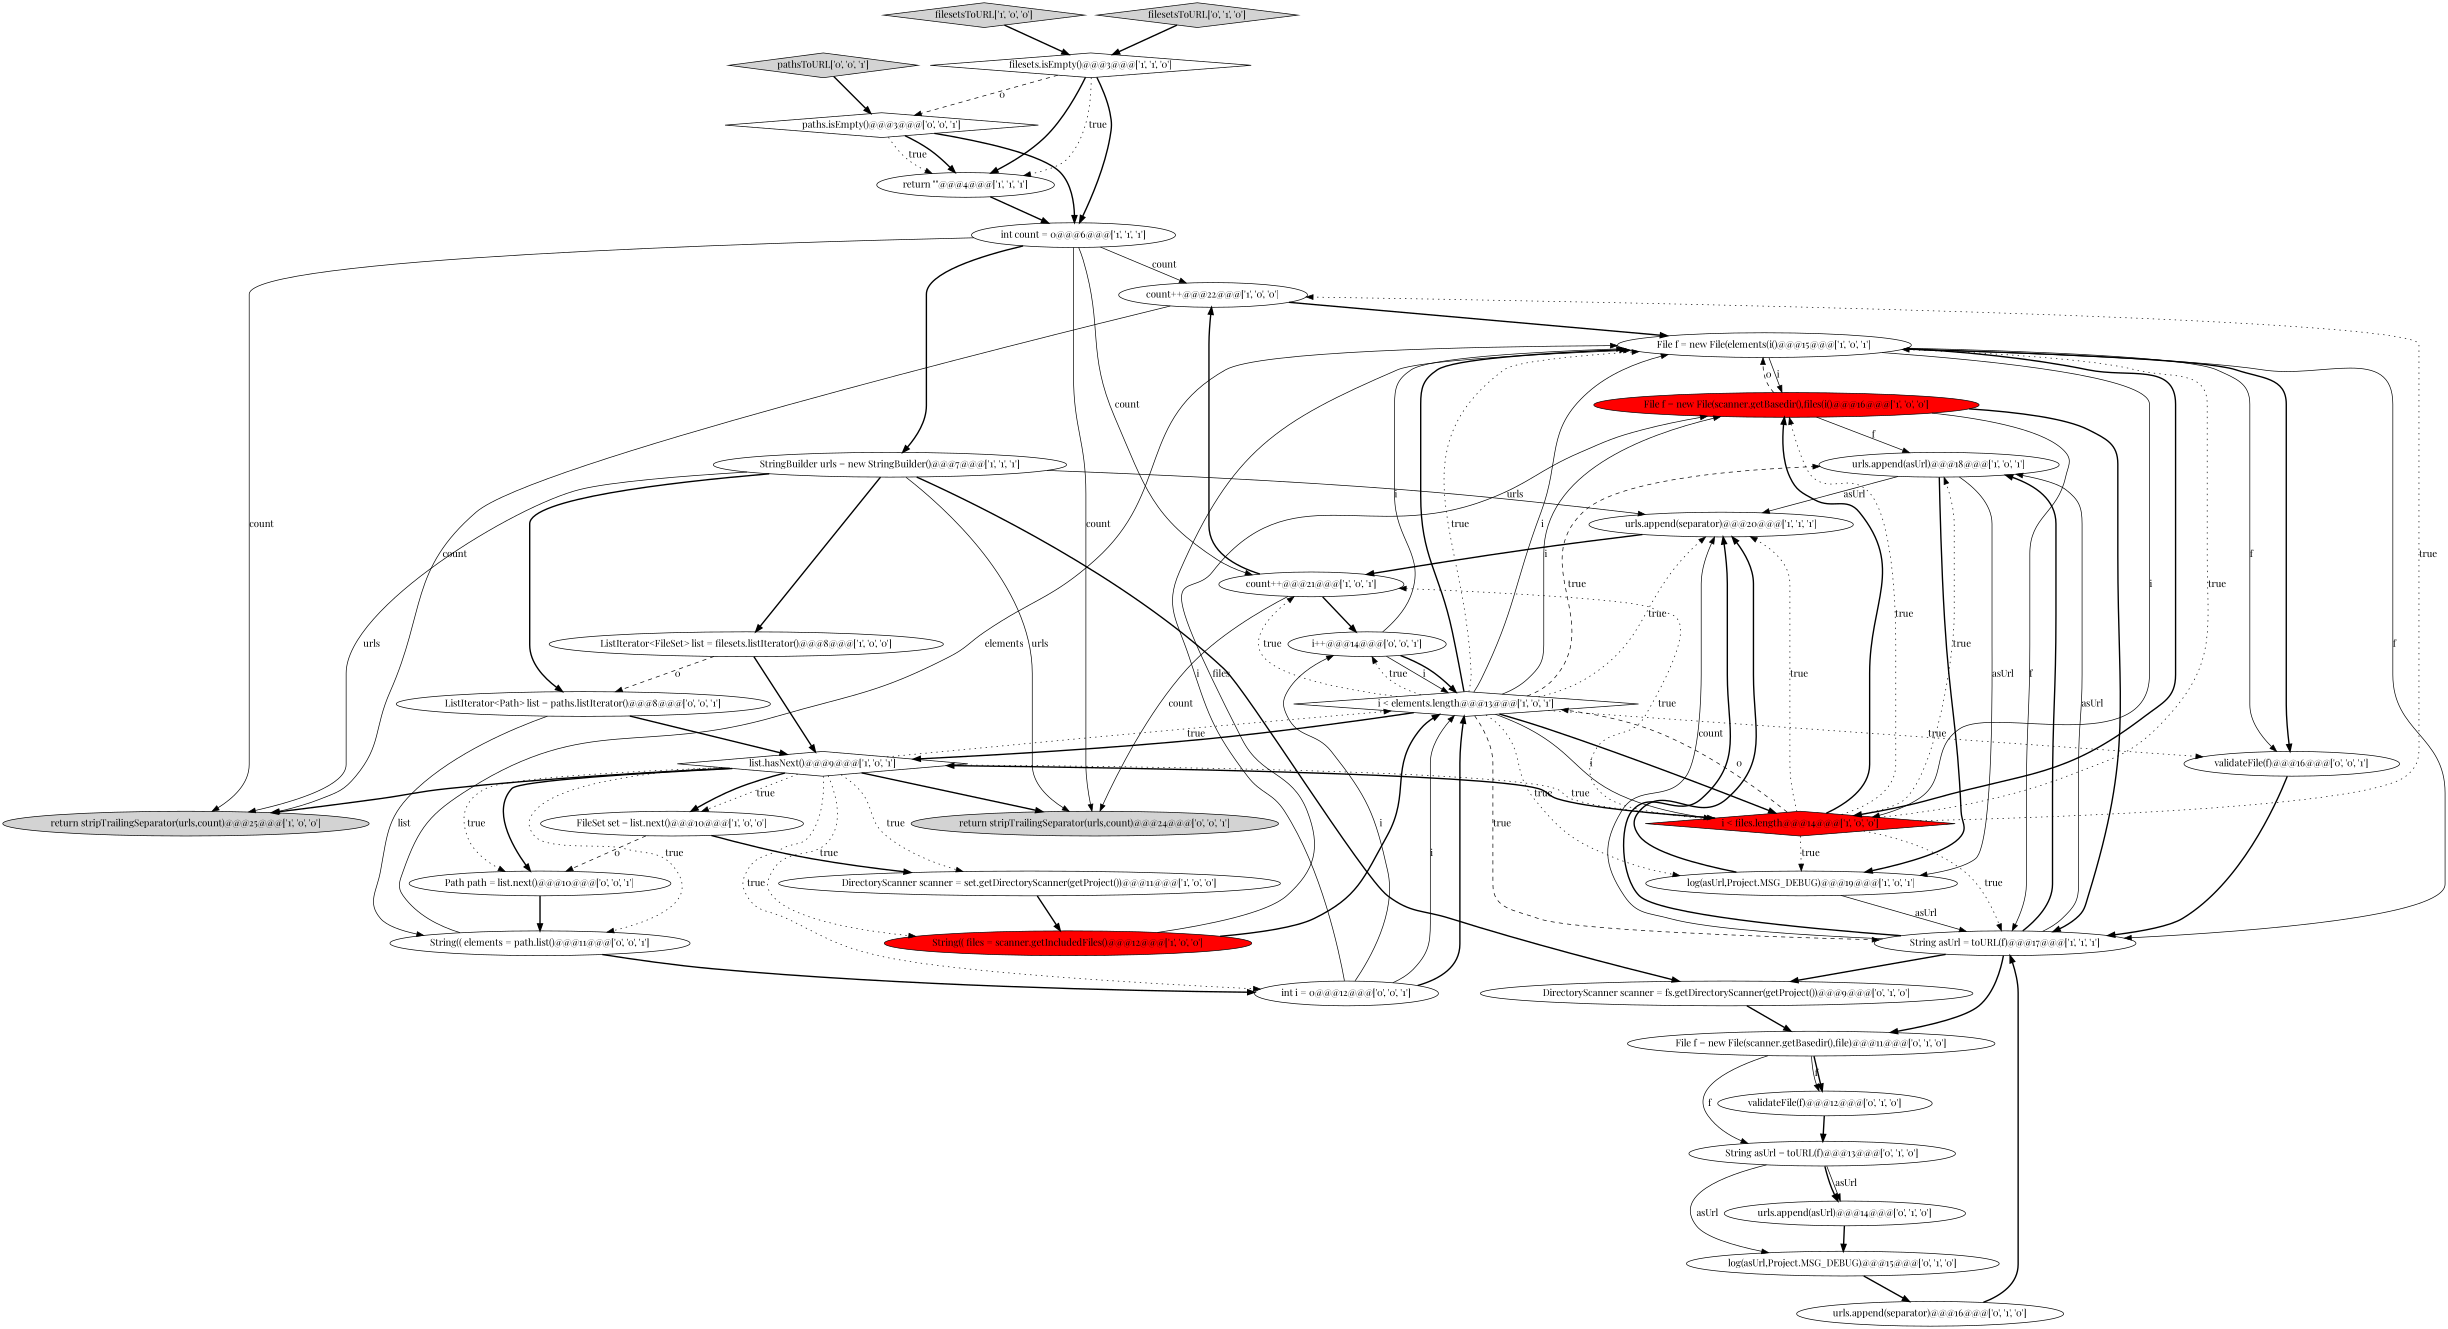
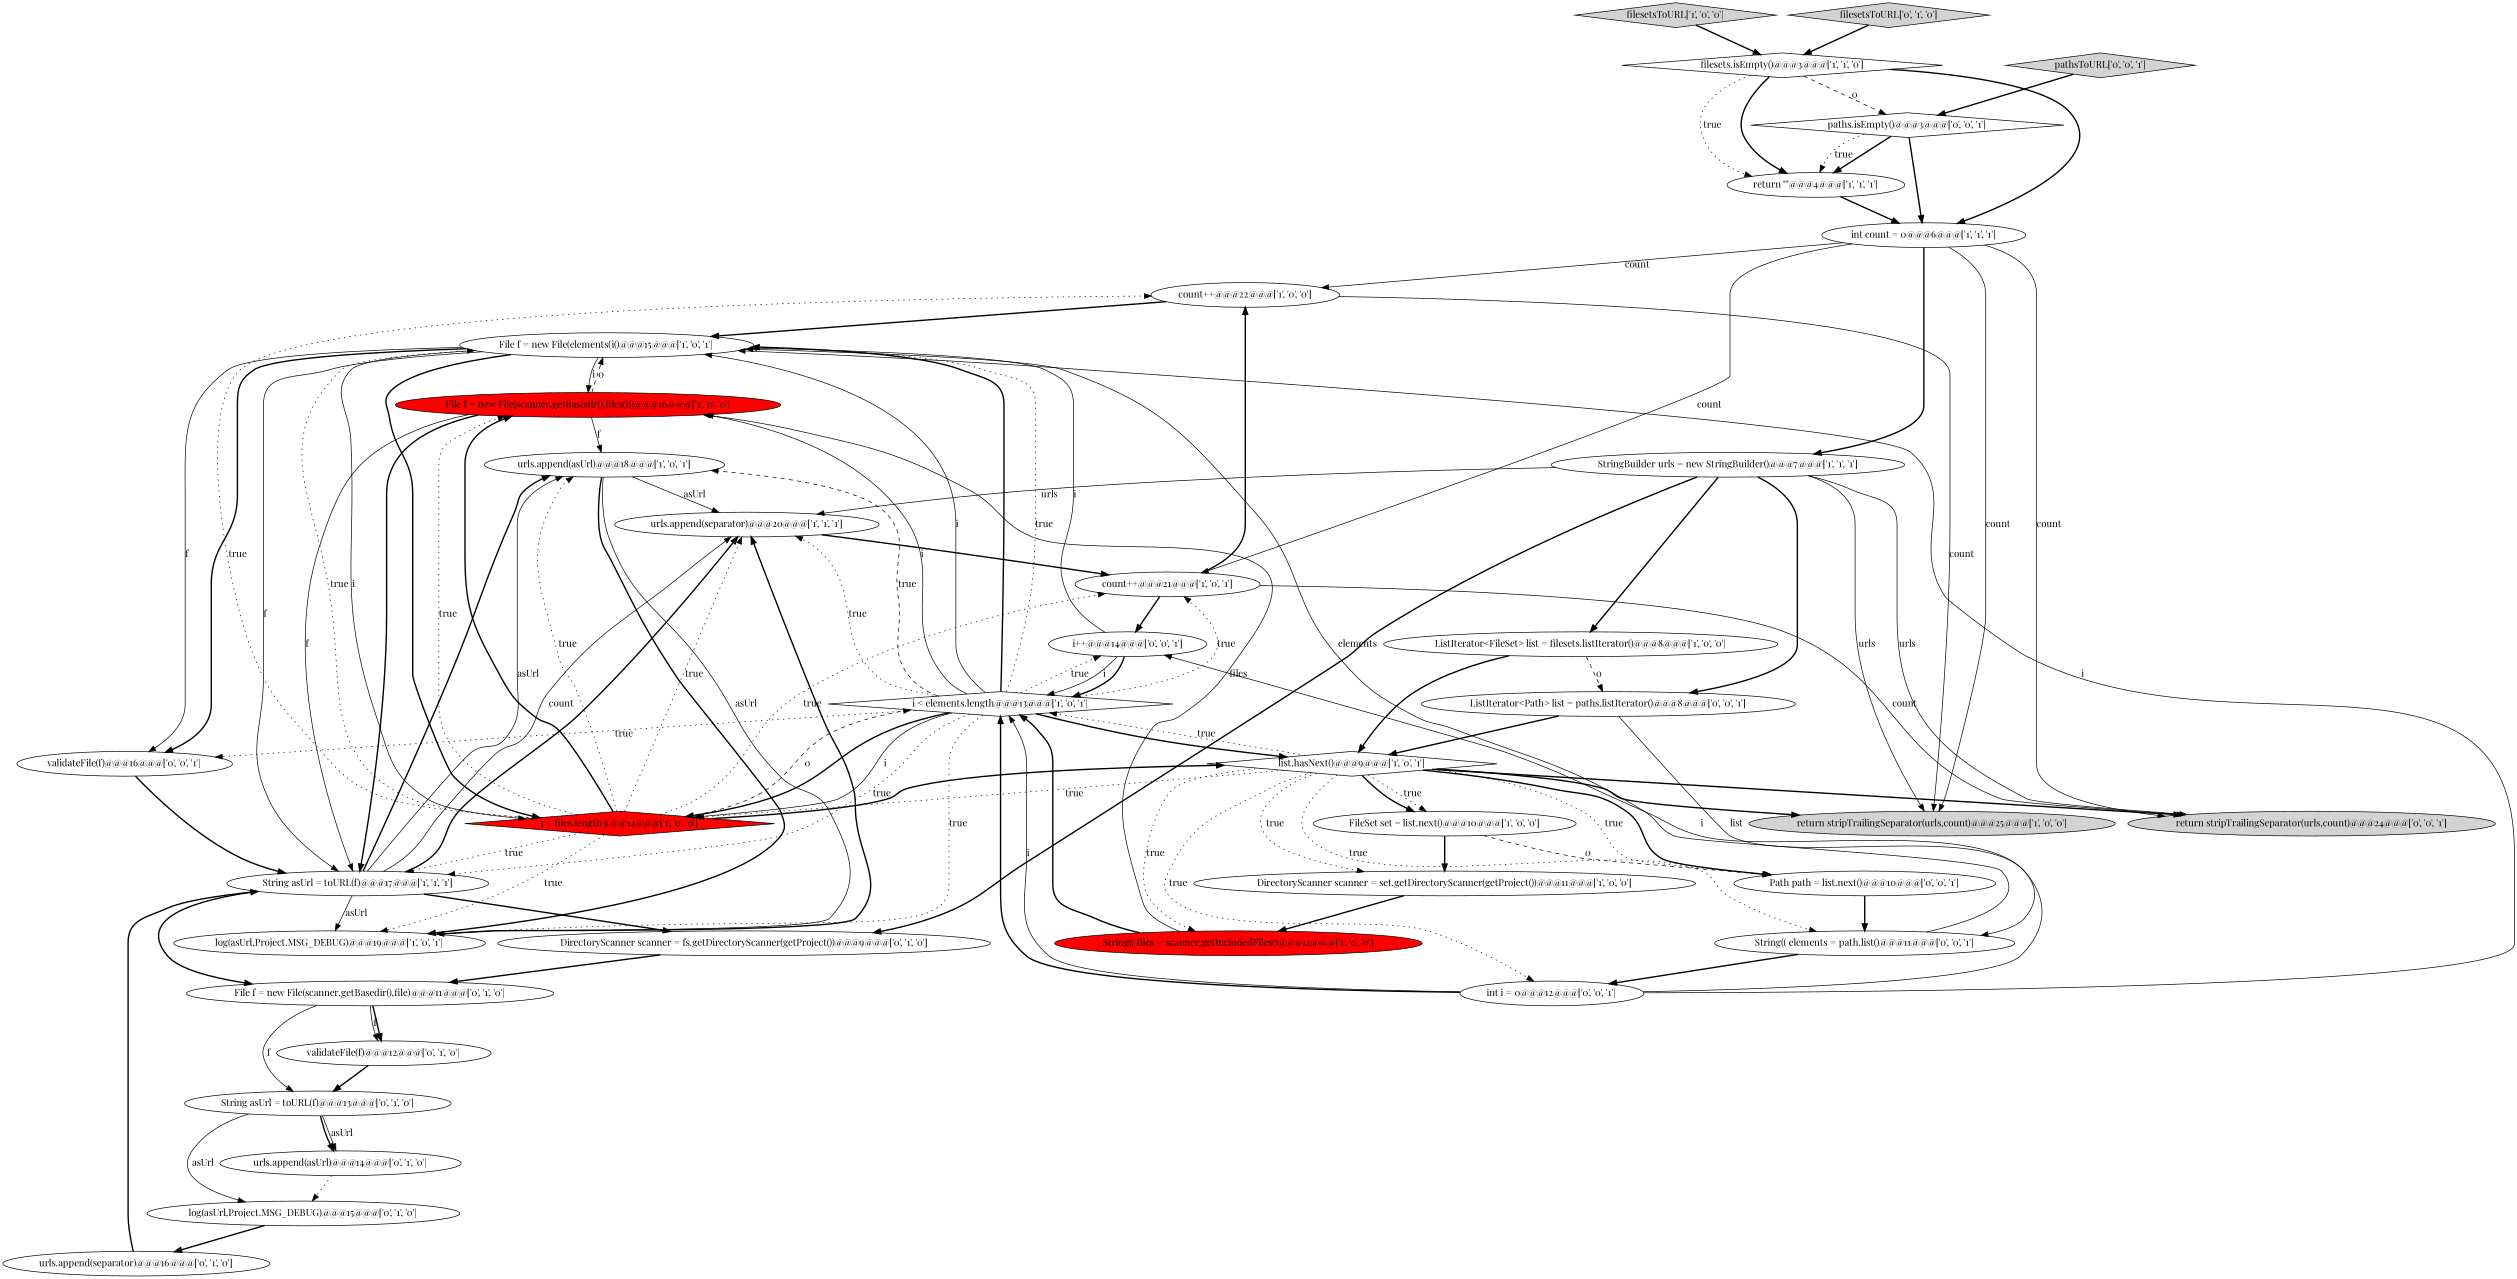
(1900, 912) -> (345, 910)
(1588, 926) -> (731, 844)
(1844, 1235) -> (324, 1186)
